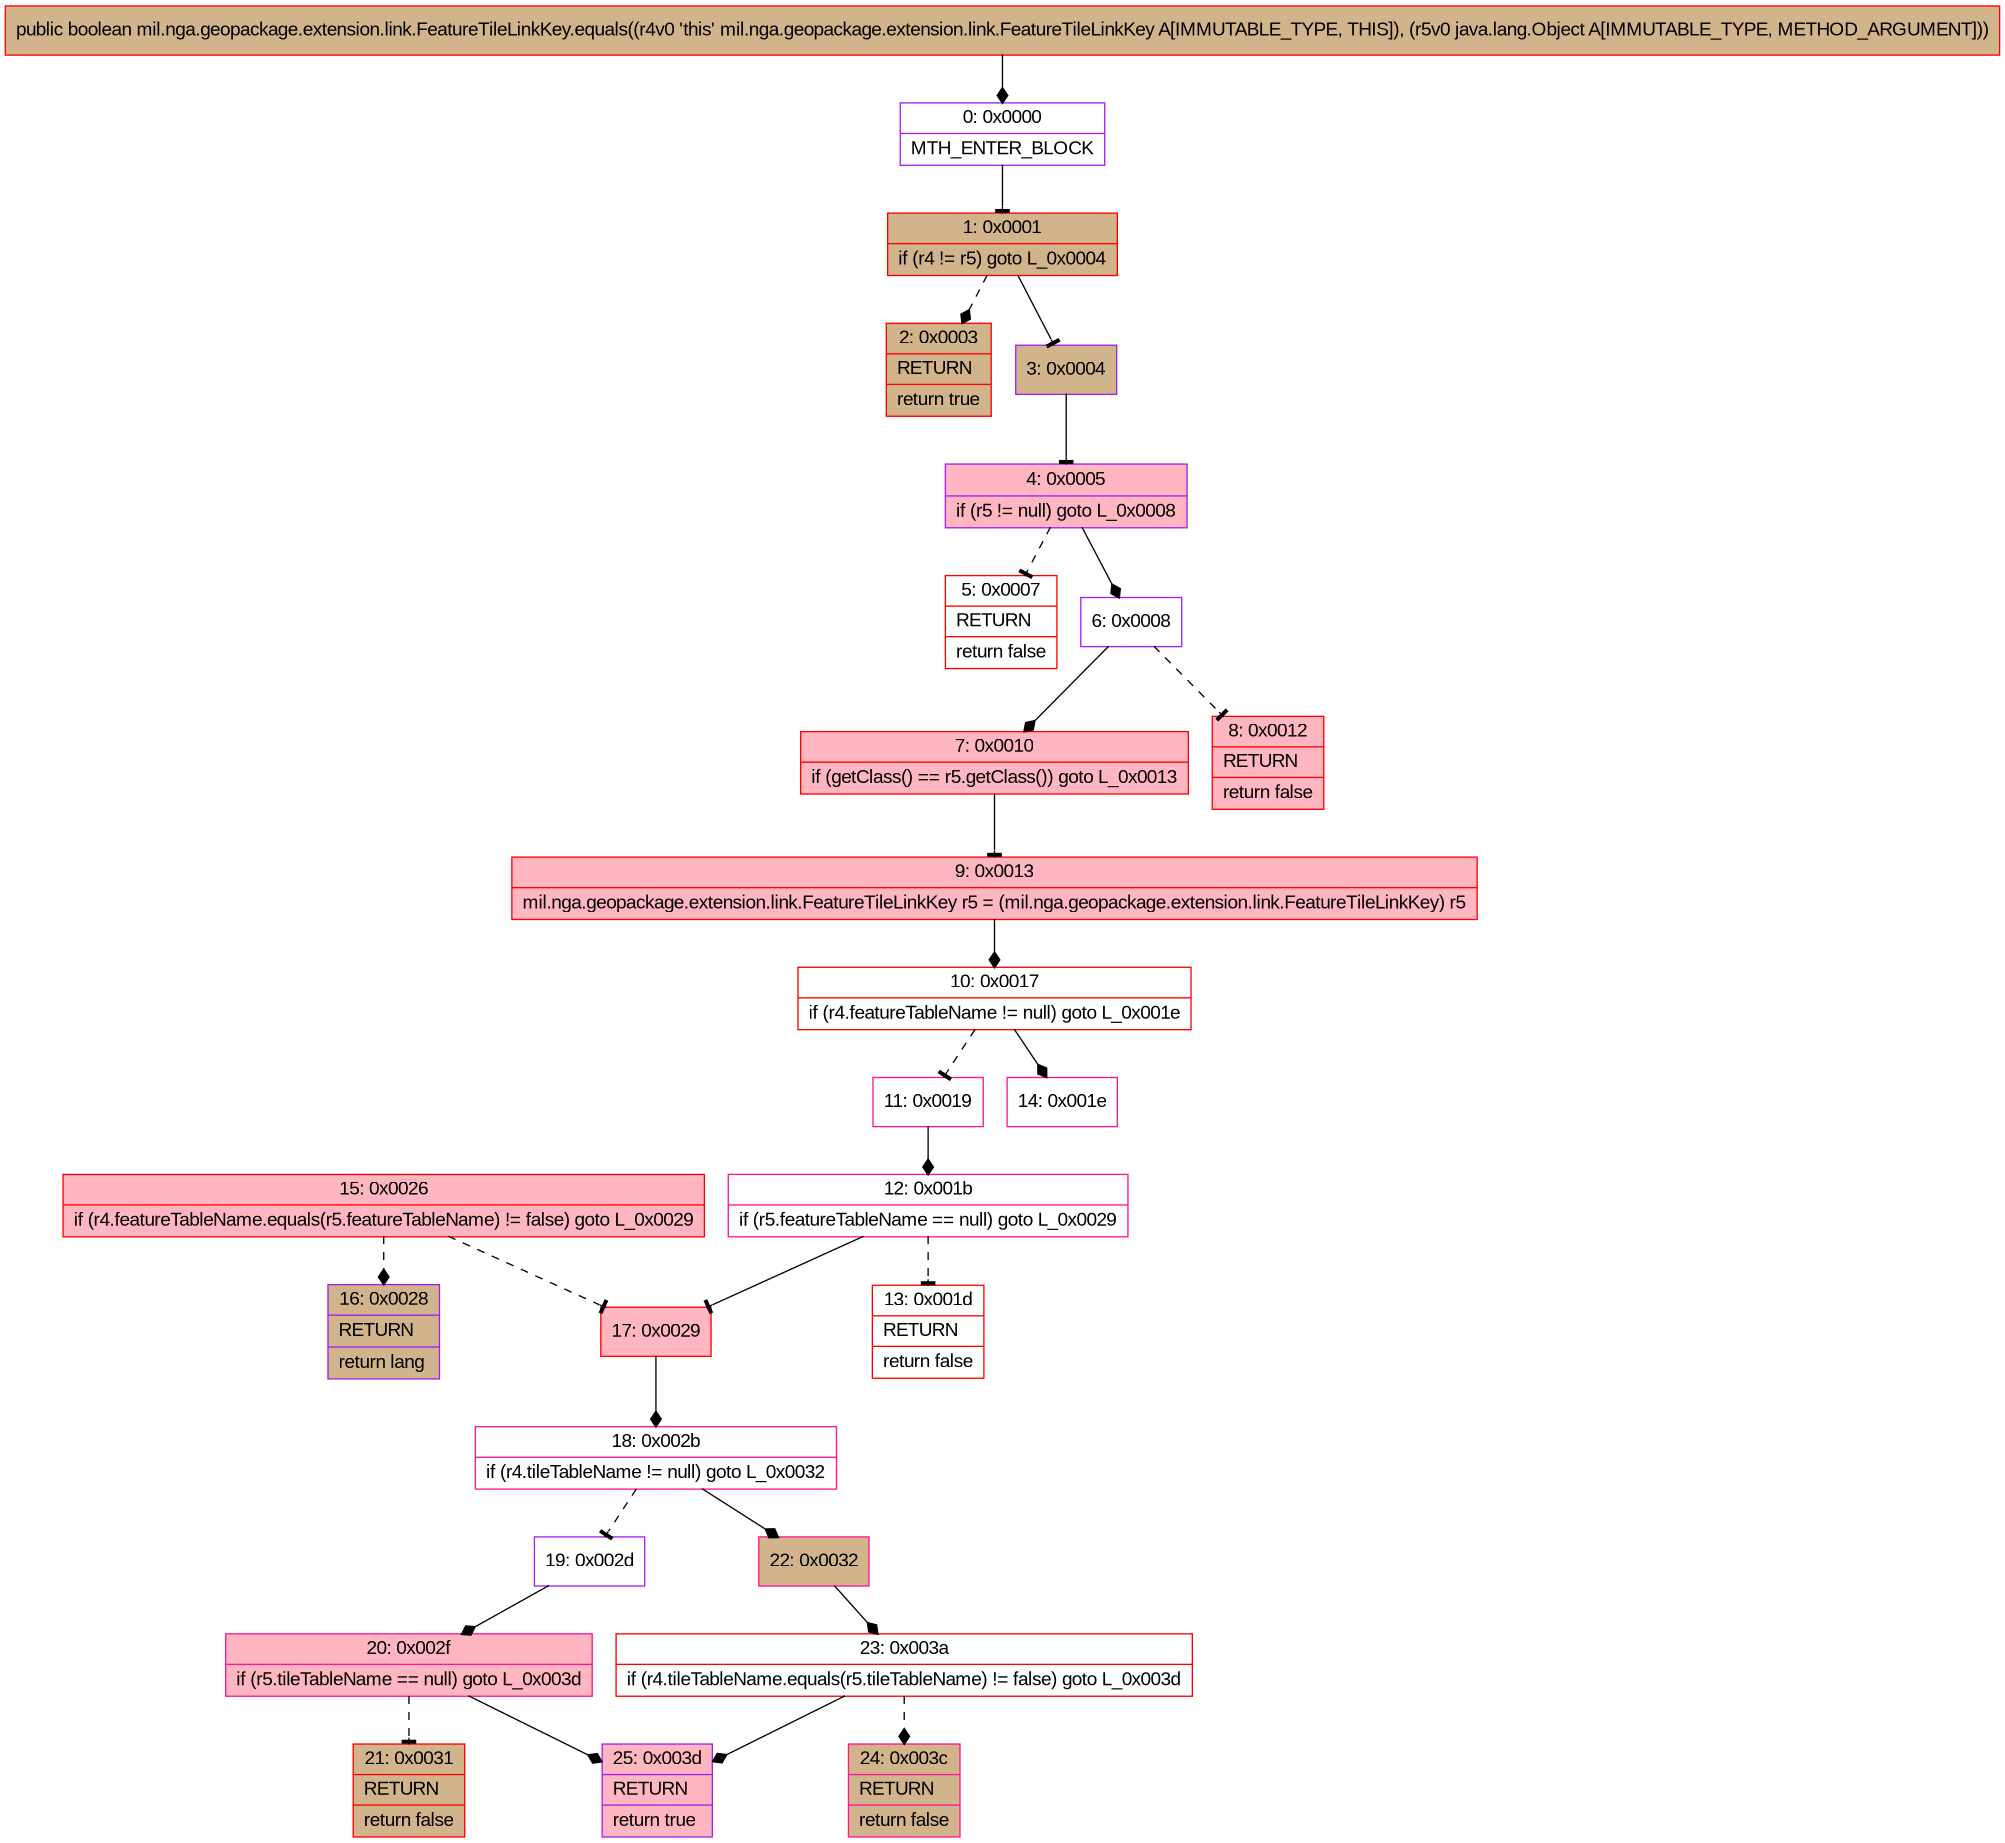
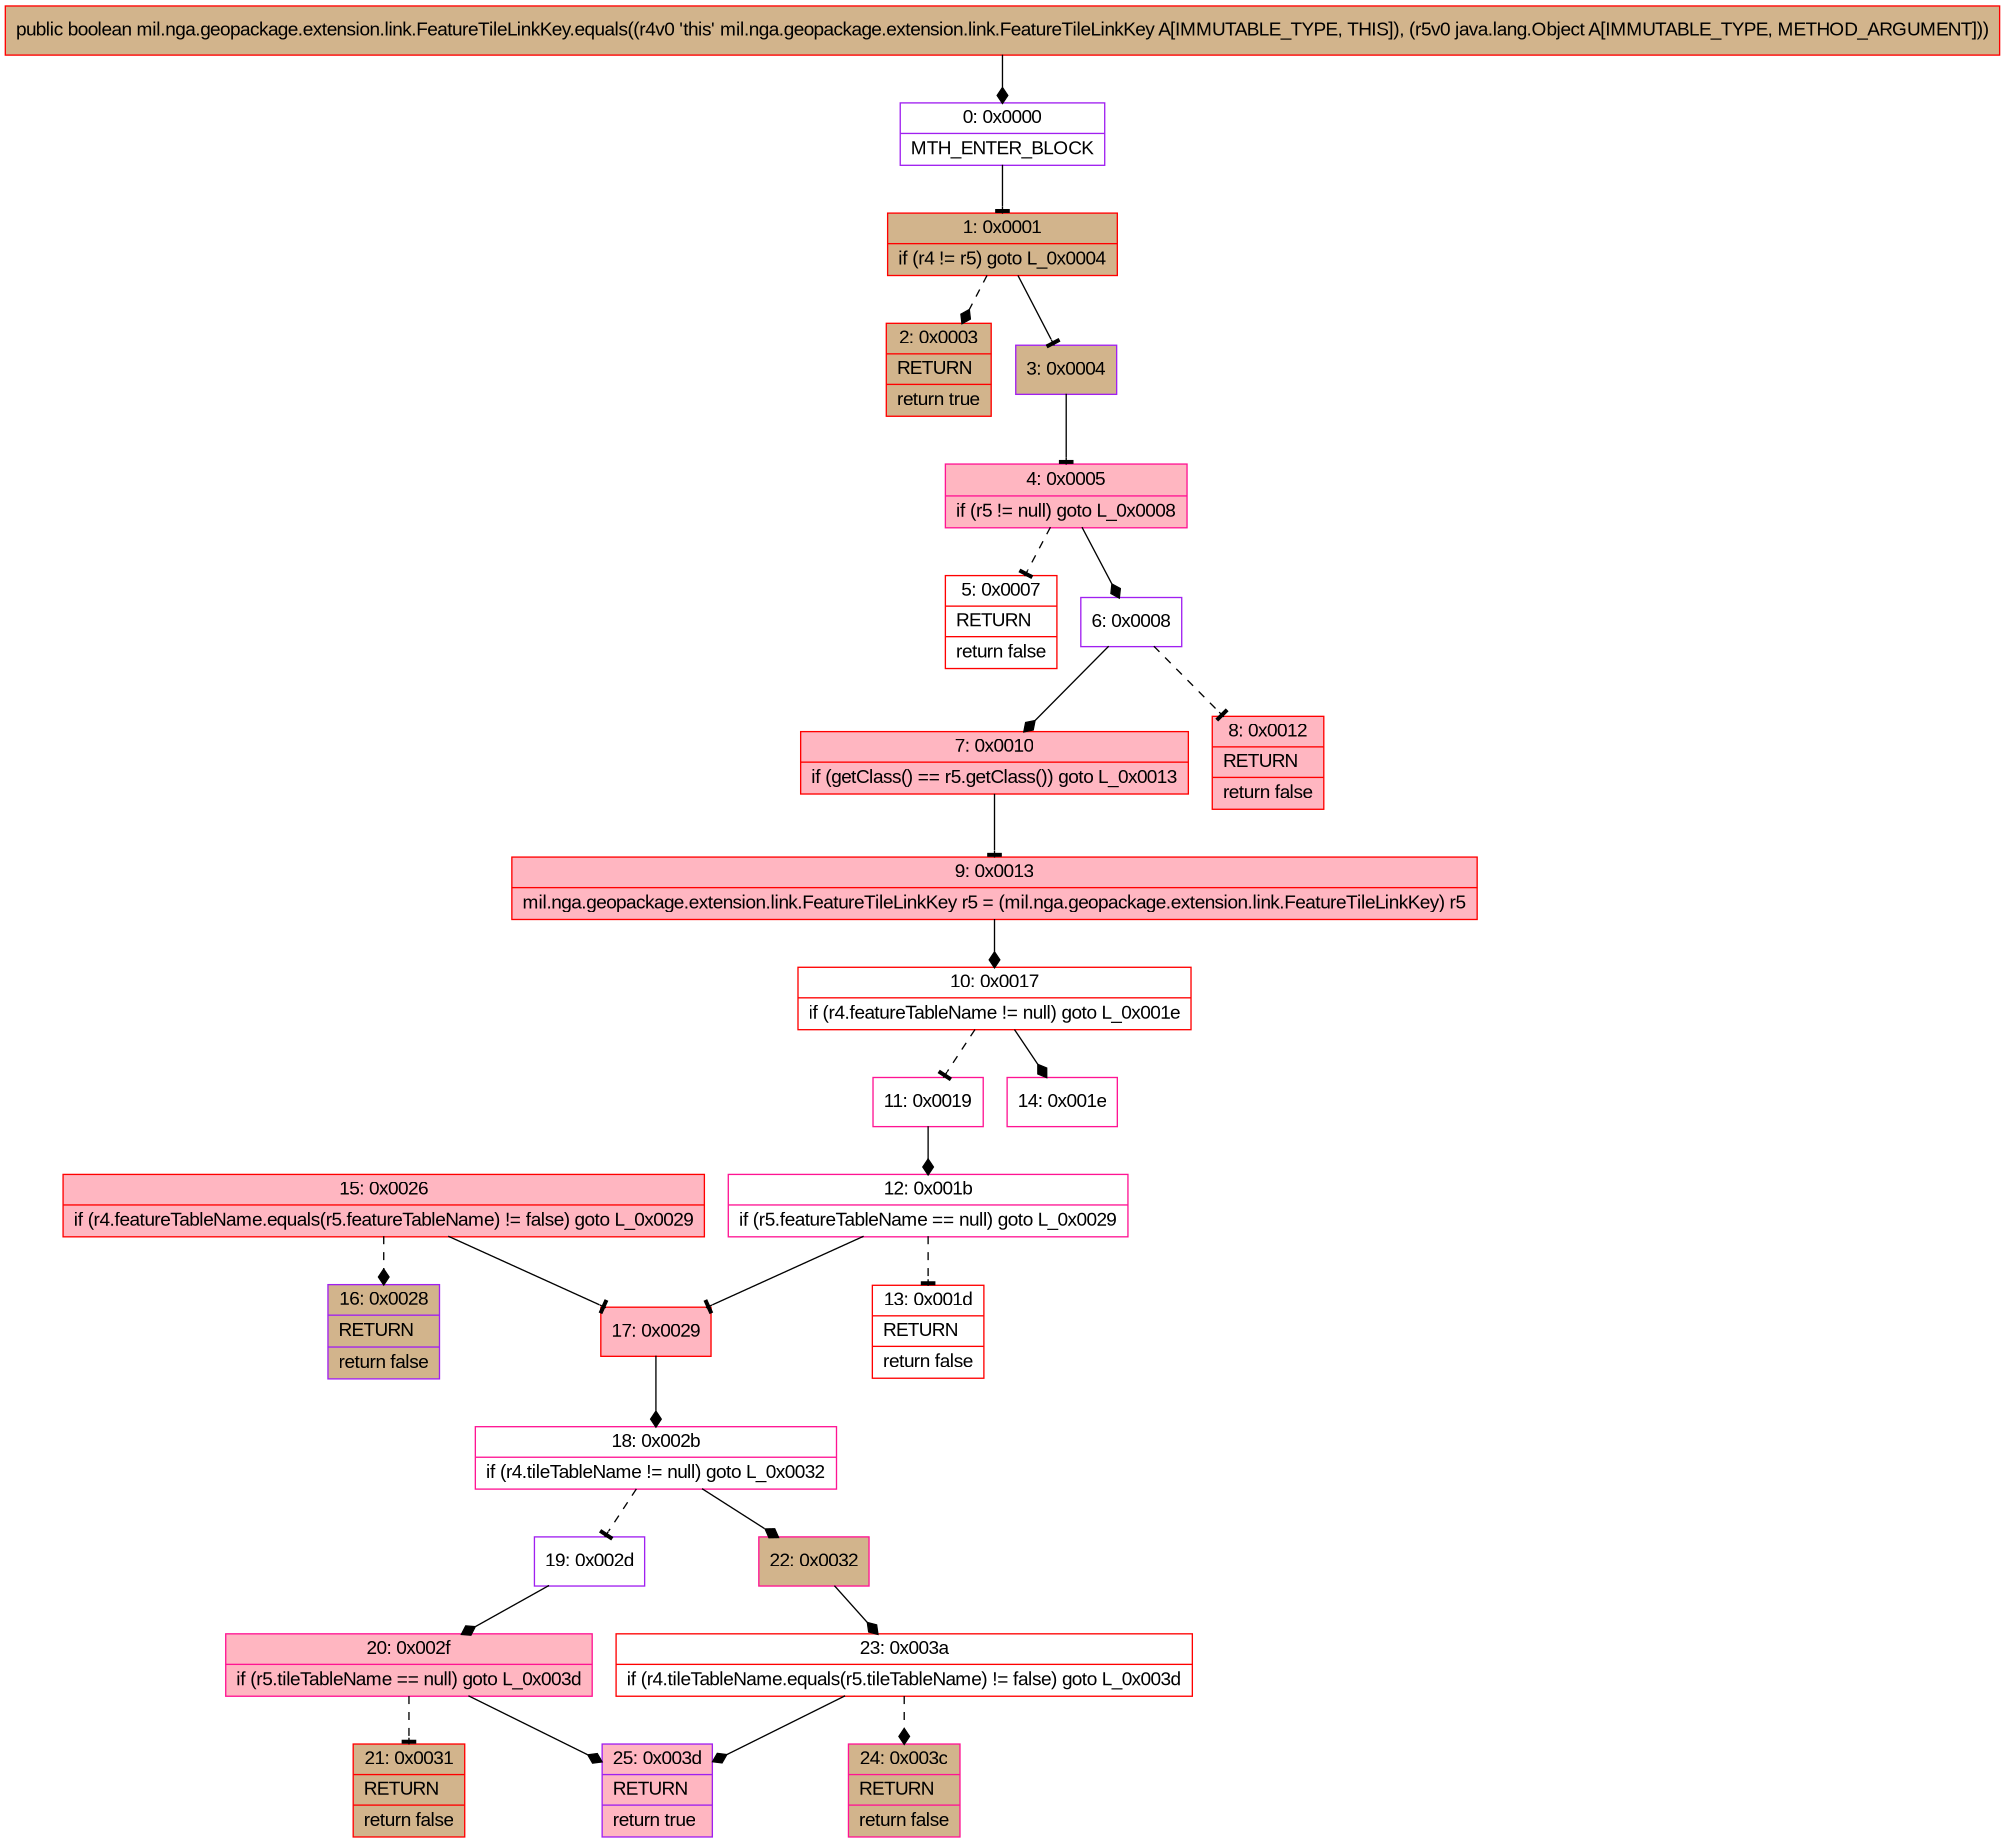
(1066, 496) -> (1066, 496)
(524, 1271) -> (524, 1271)
(382, 1362) -> (384, 1362)
